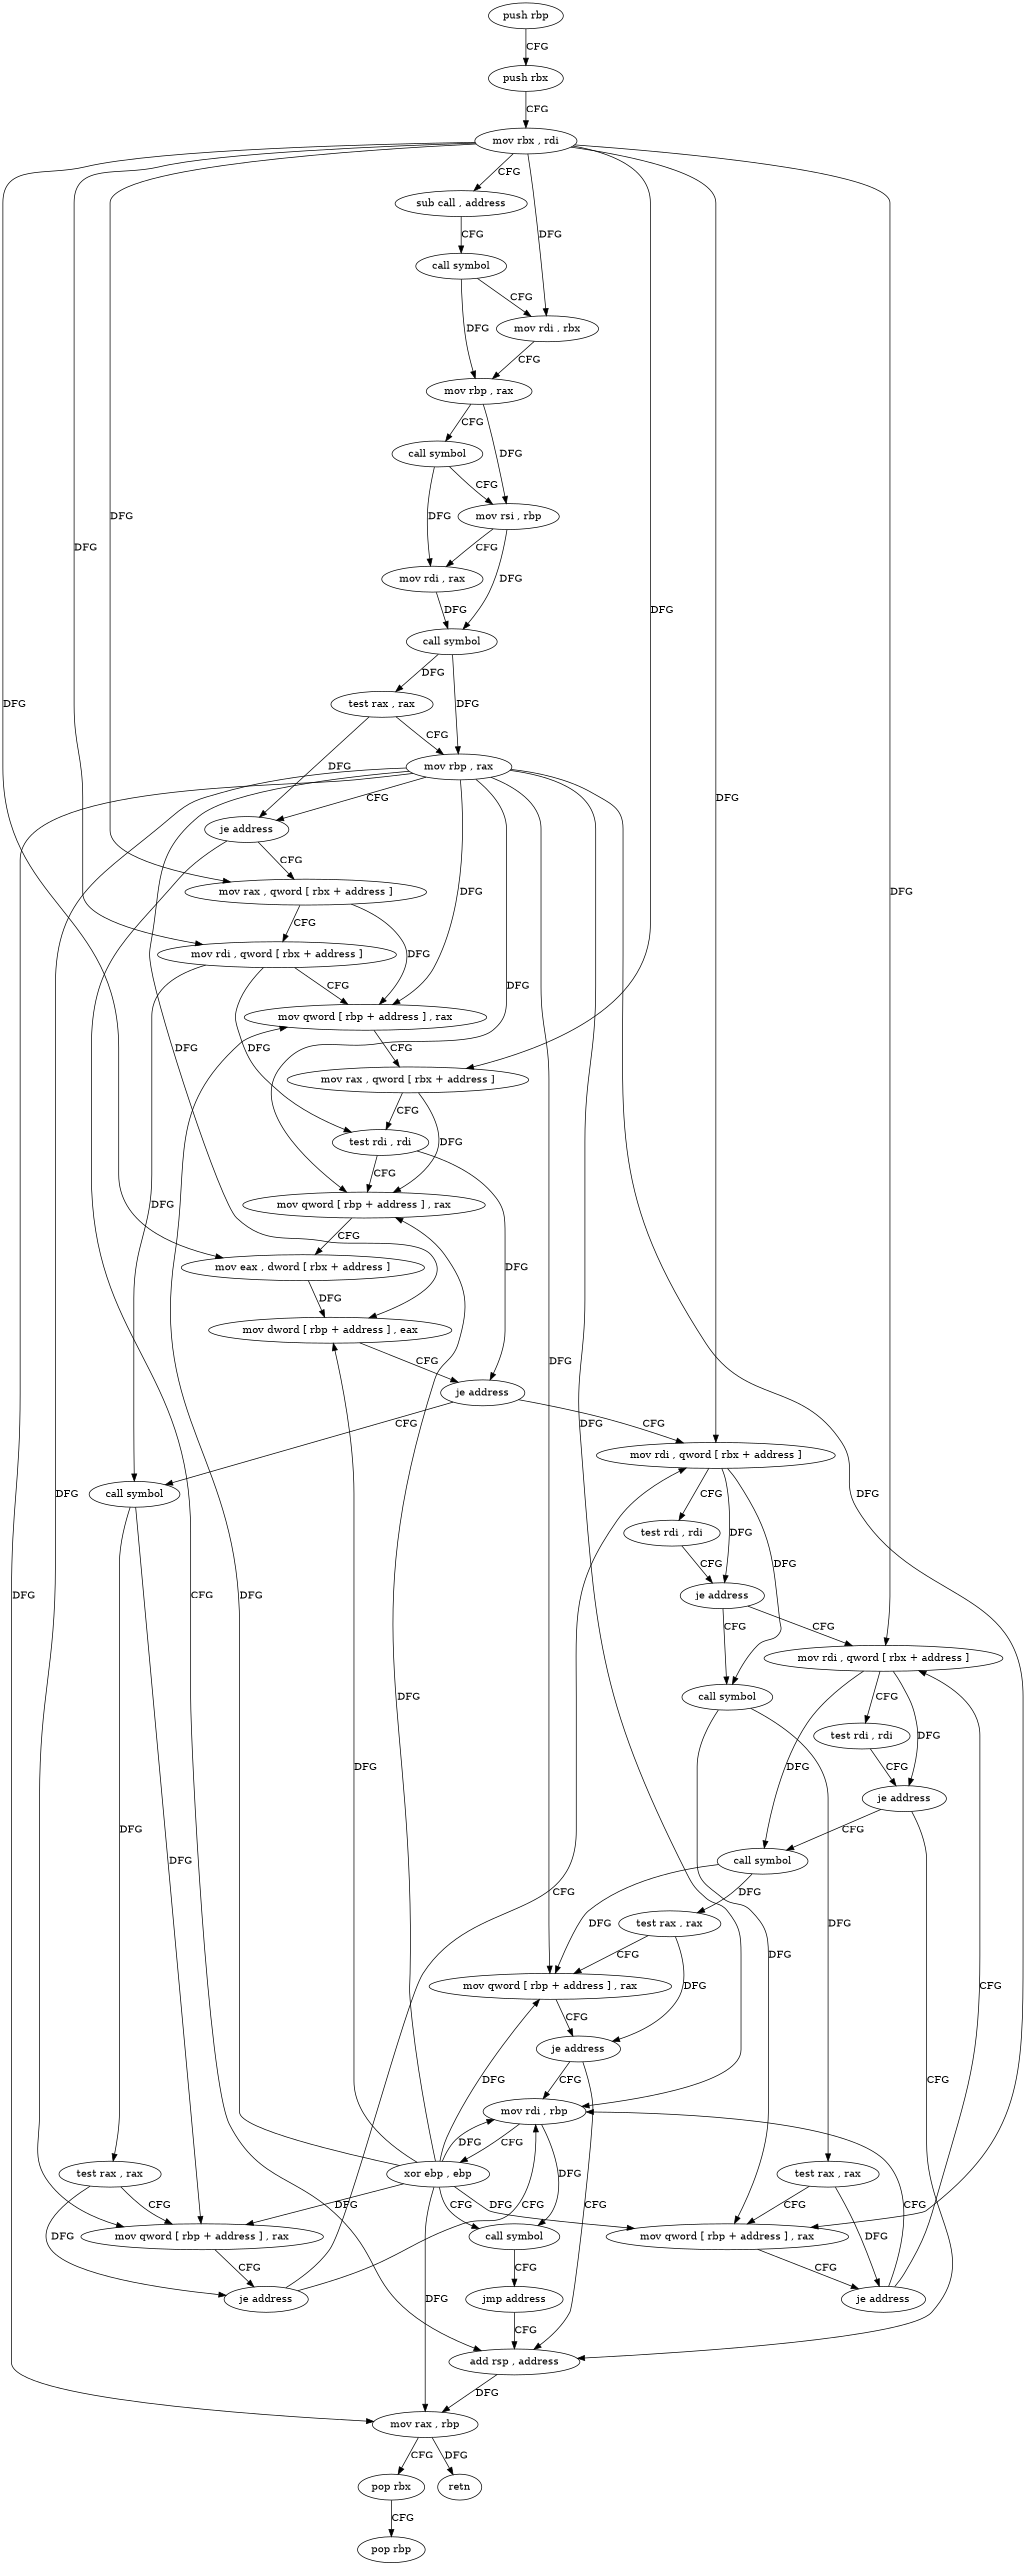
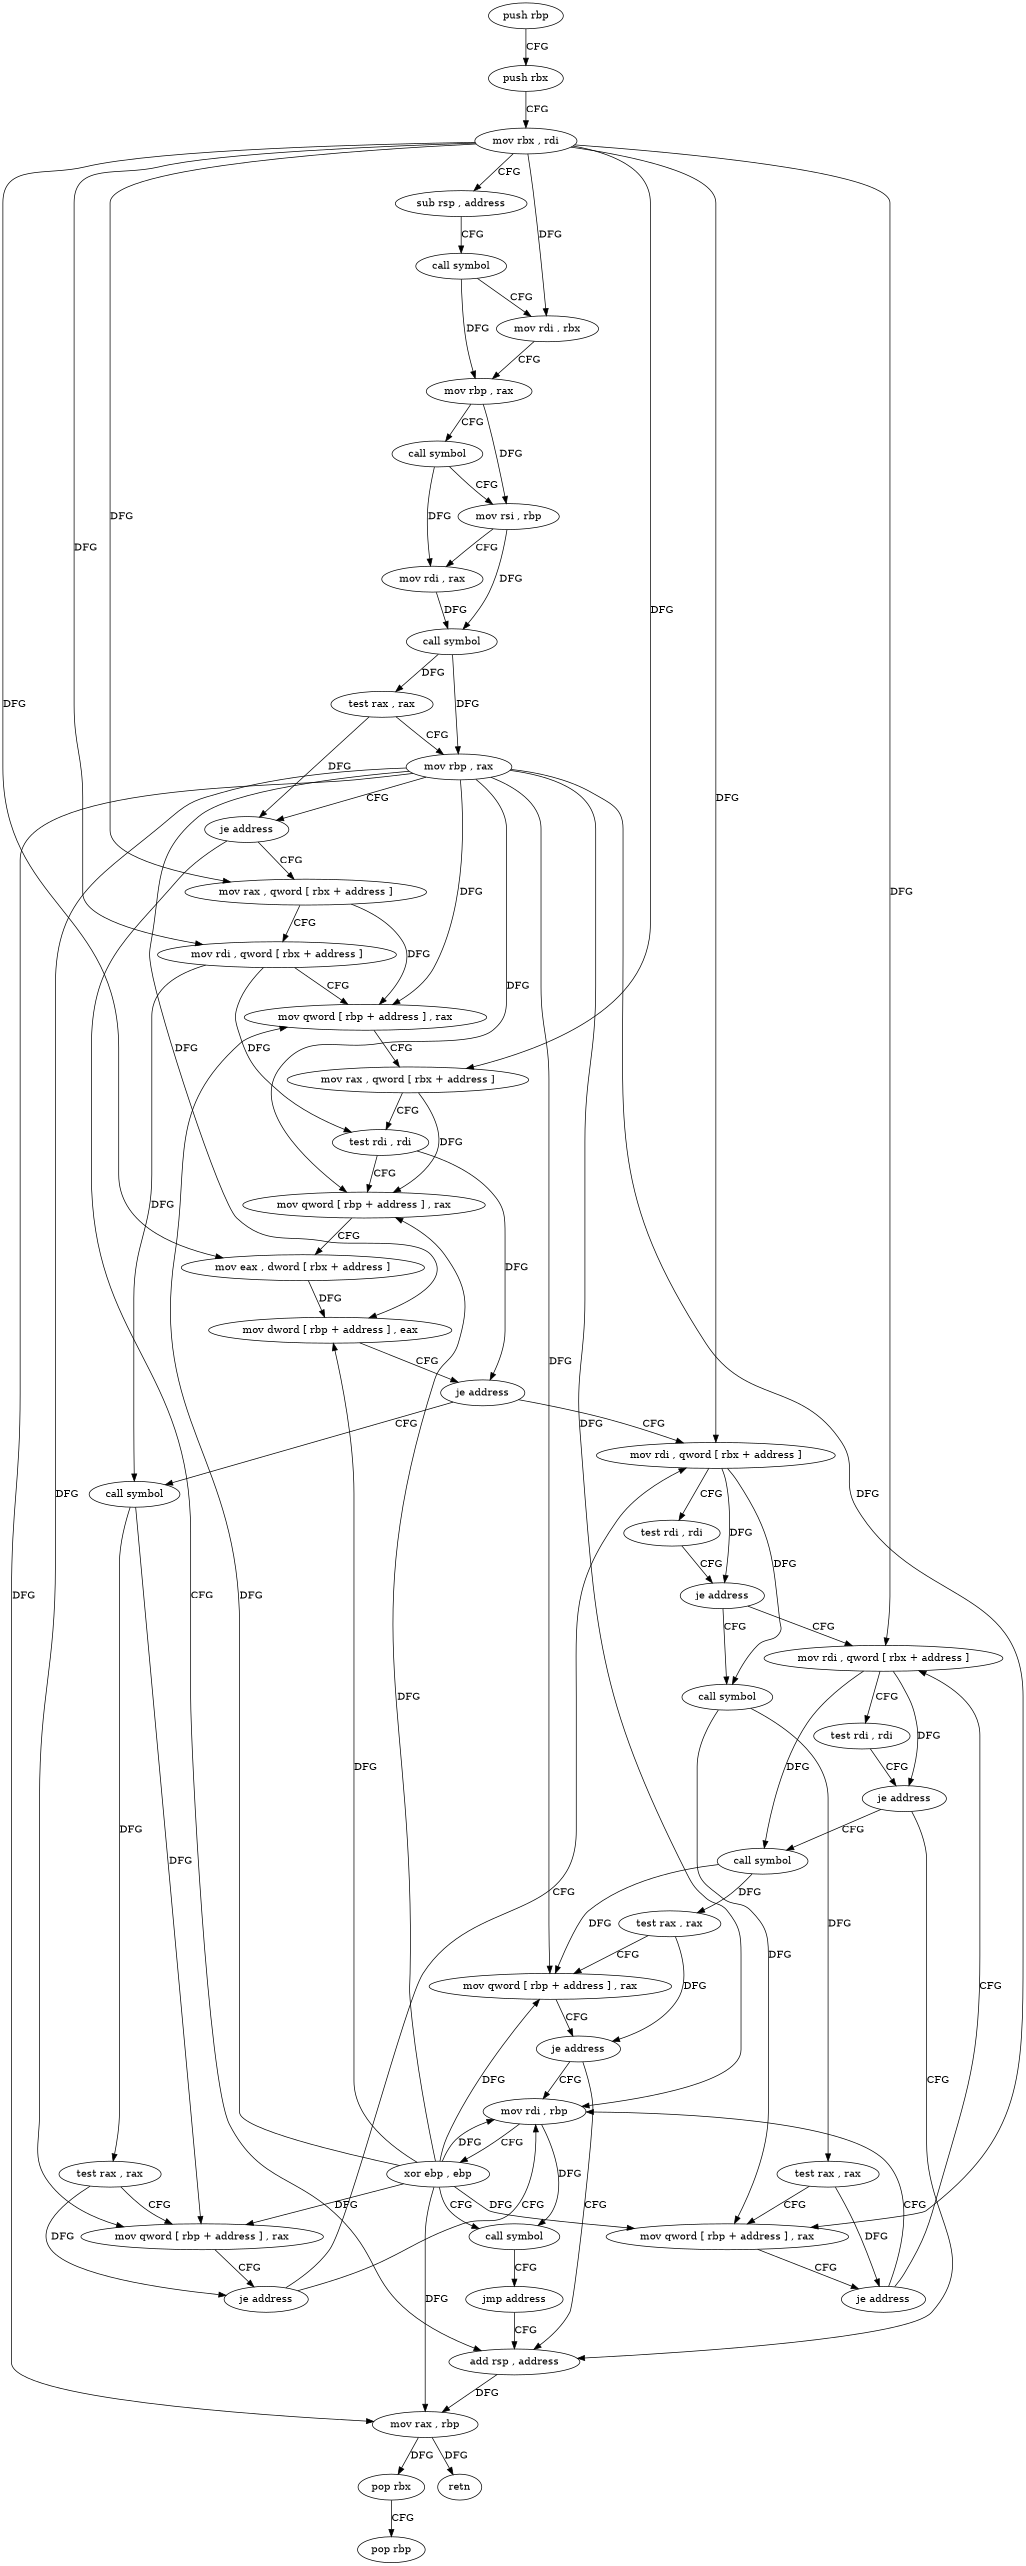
(461, 204) -> (461, 204)
(422, 2456) -> (422, 2456)
